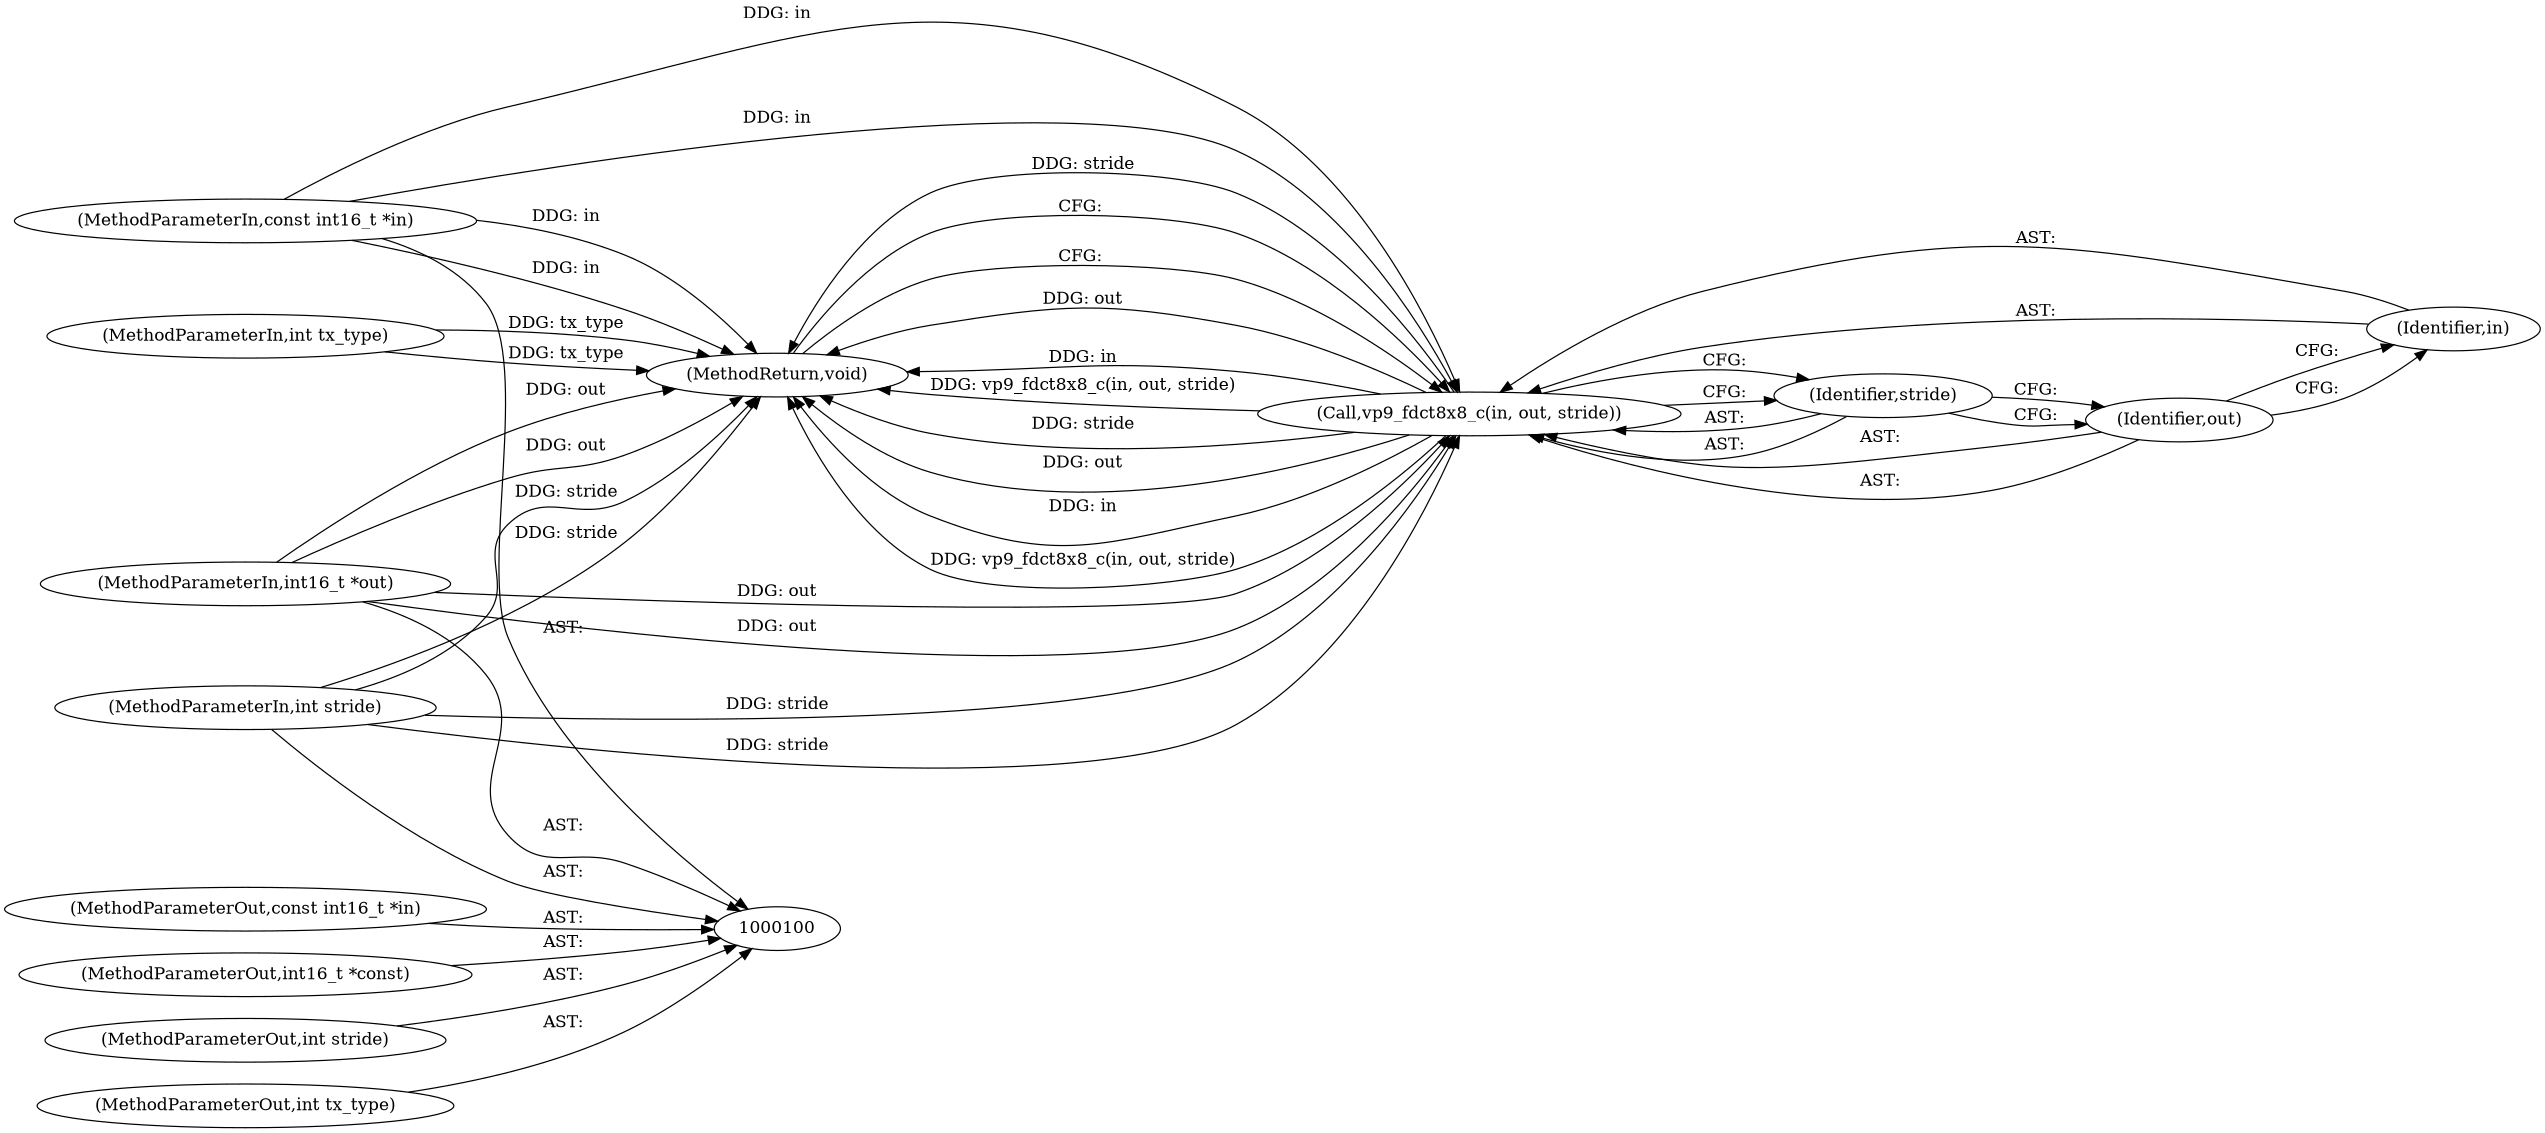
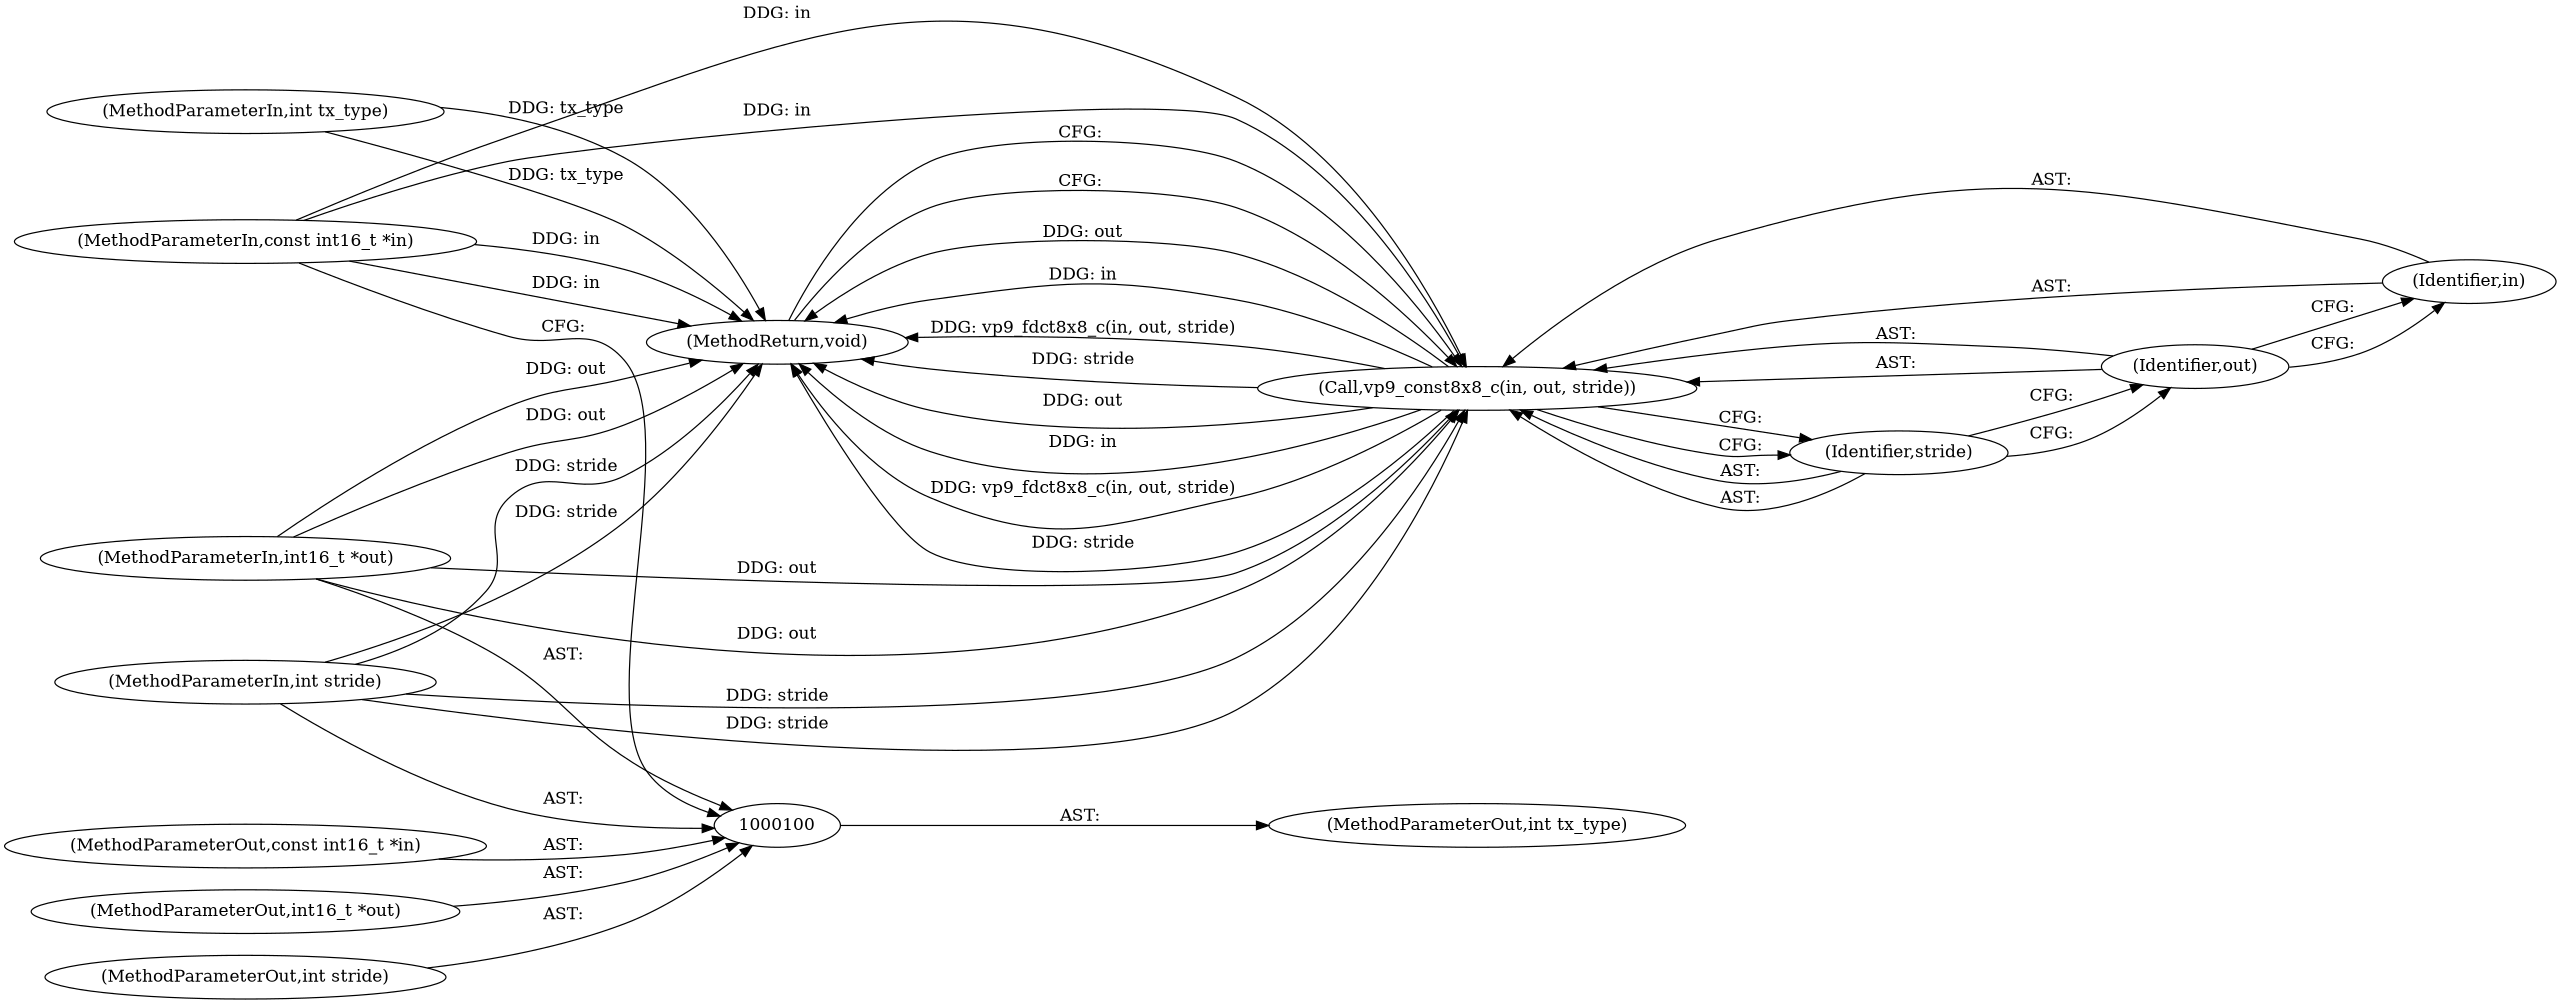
(1469, 414) -> (1477, 388)
(566, 628) -> (566, 327)
(245, 975) -> (245, 912)
(585, 1048) -> (1048, 825)
